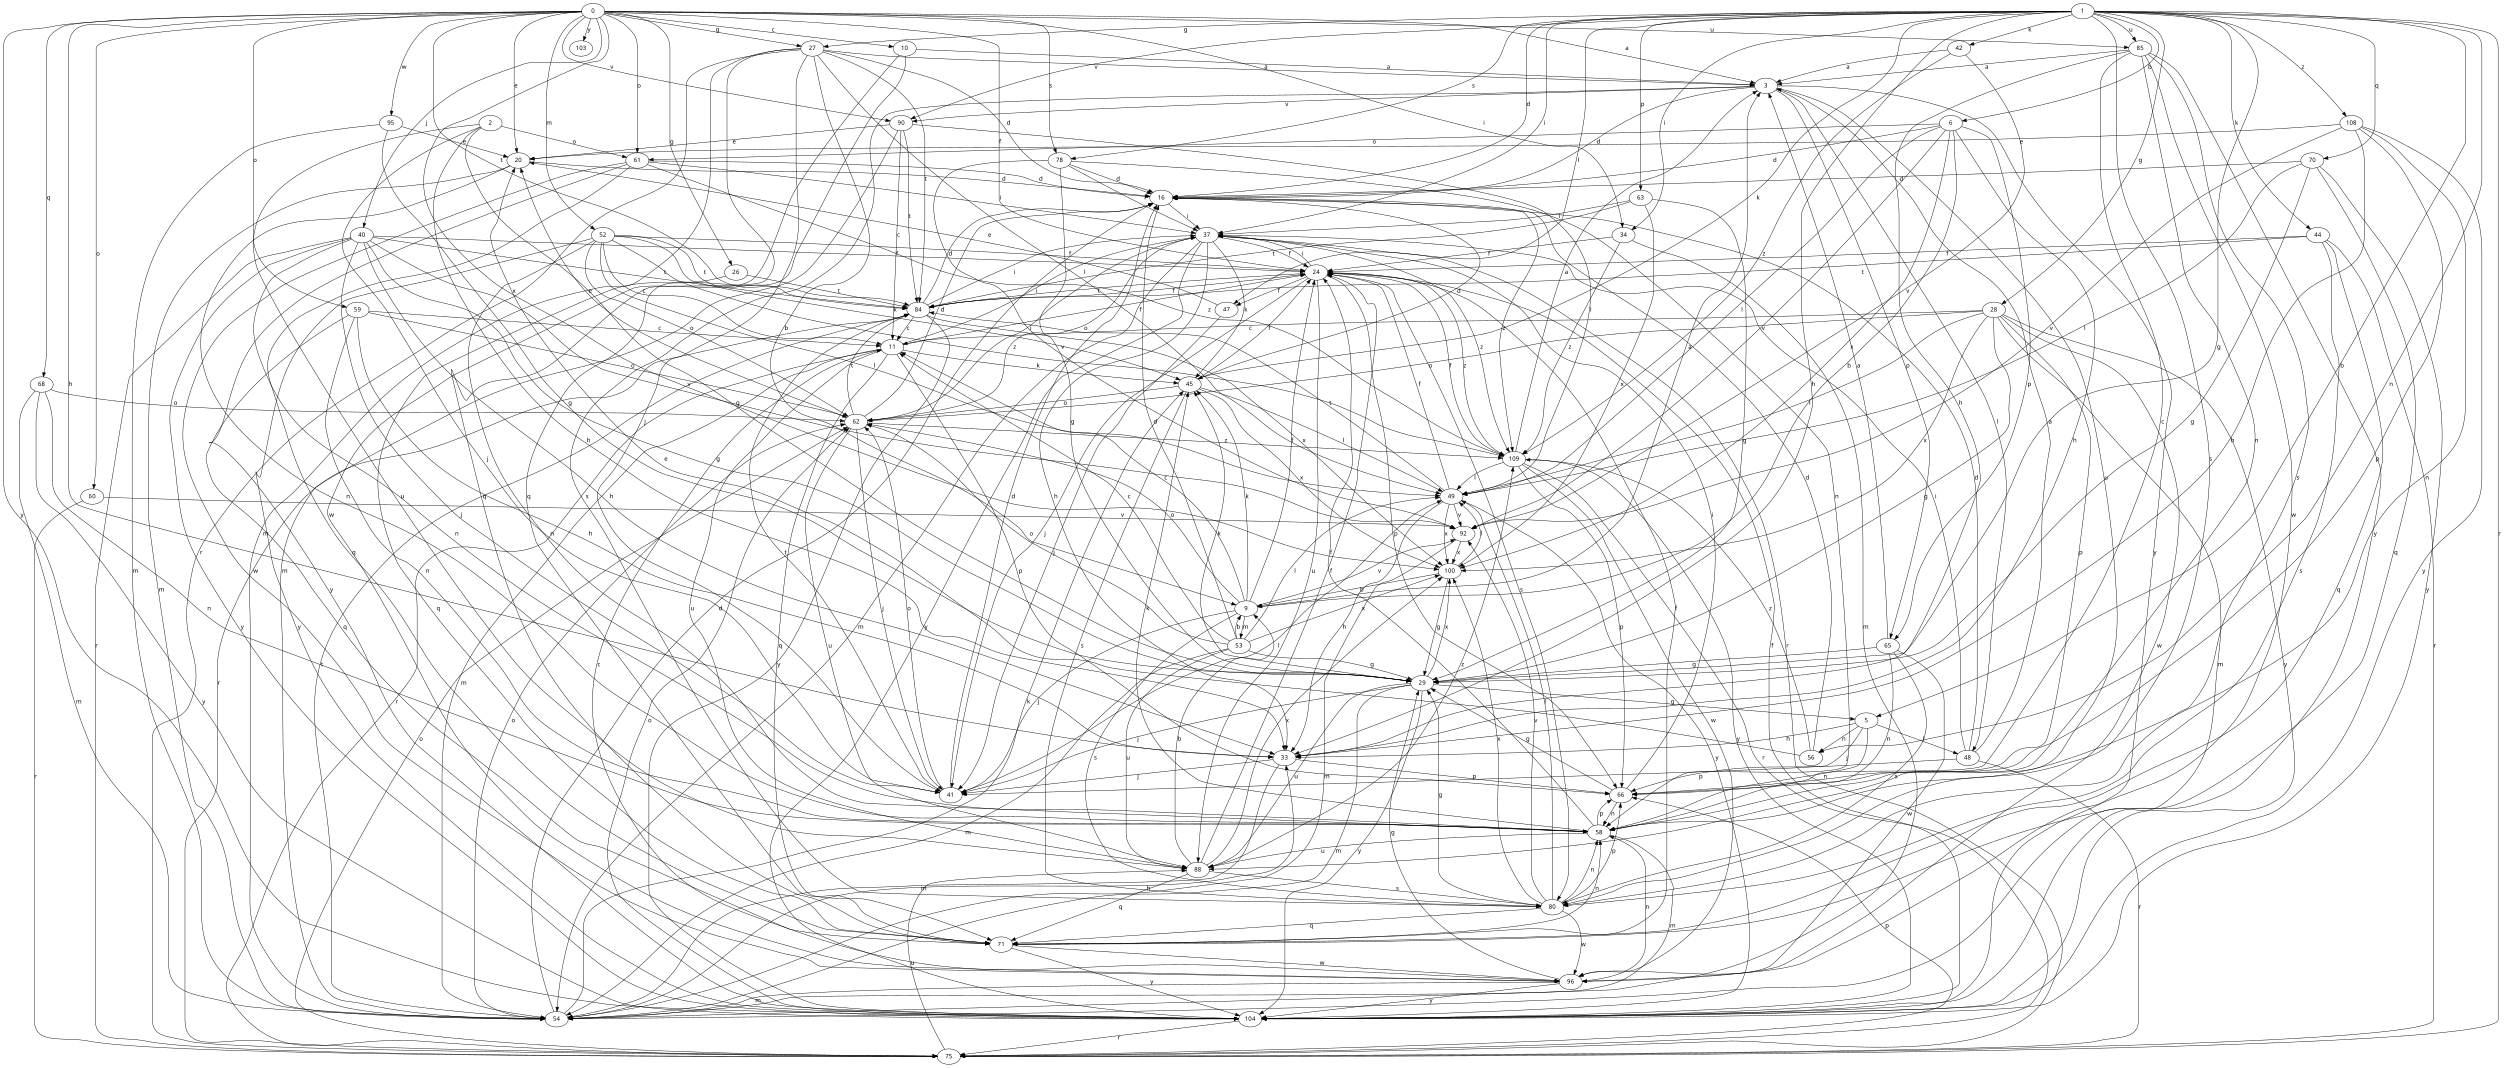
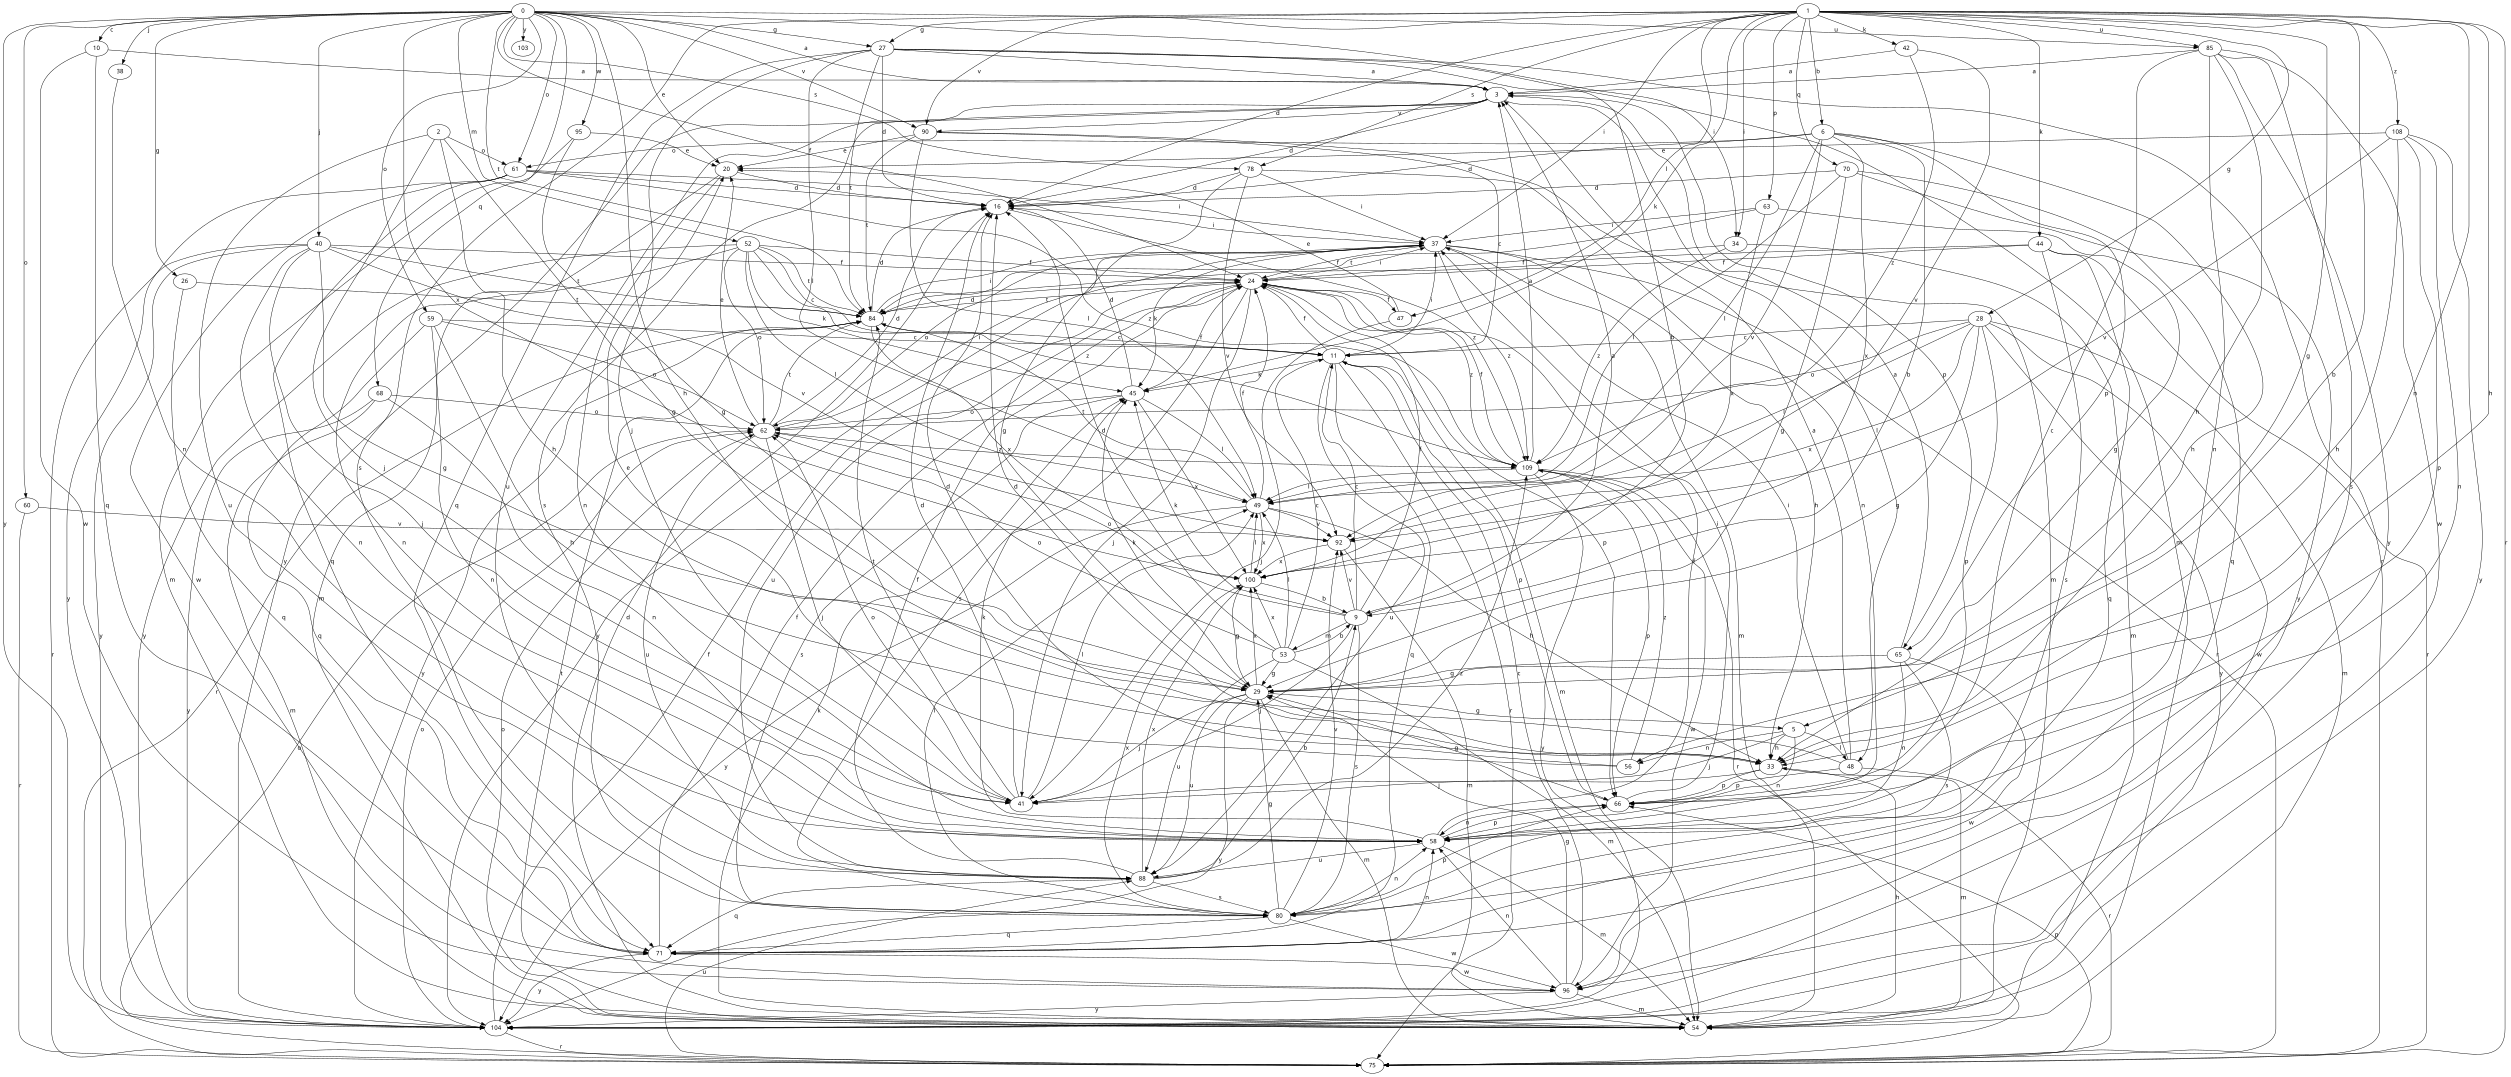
none -> (120, 72)
(1174, 291) -> (973, 300)
(760, 587) -> none
